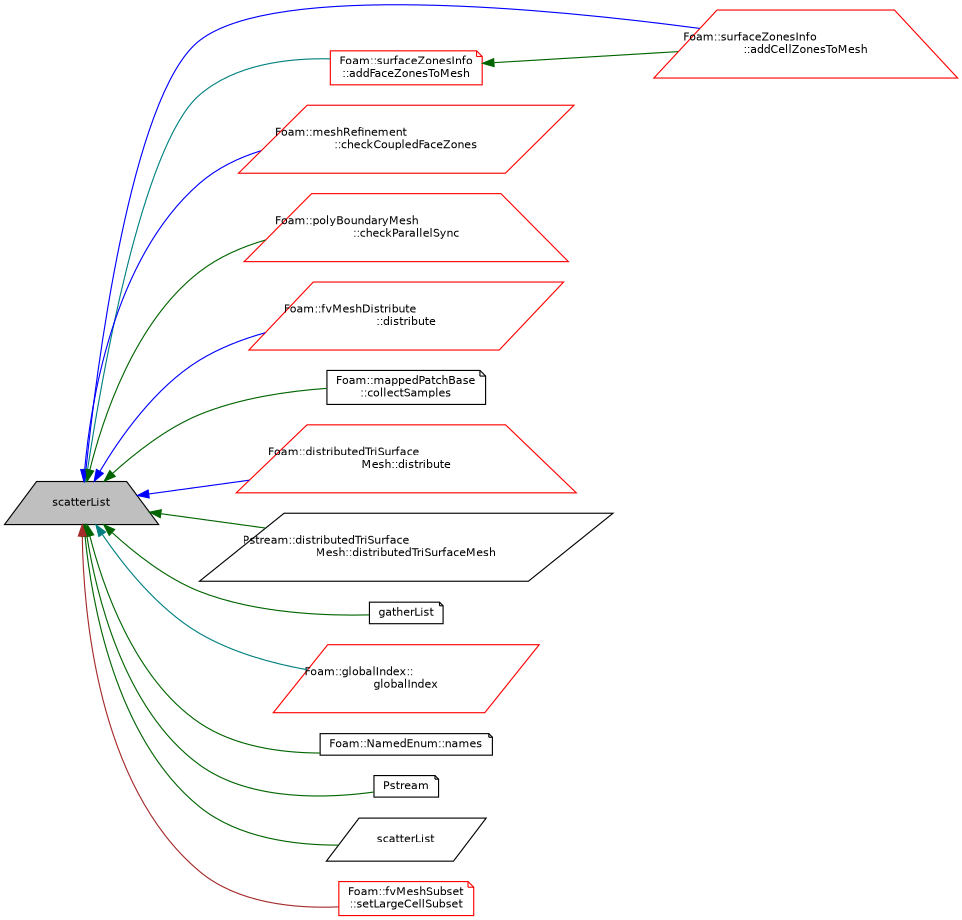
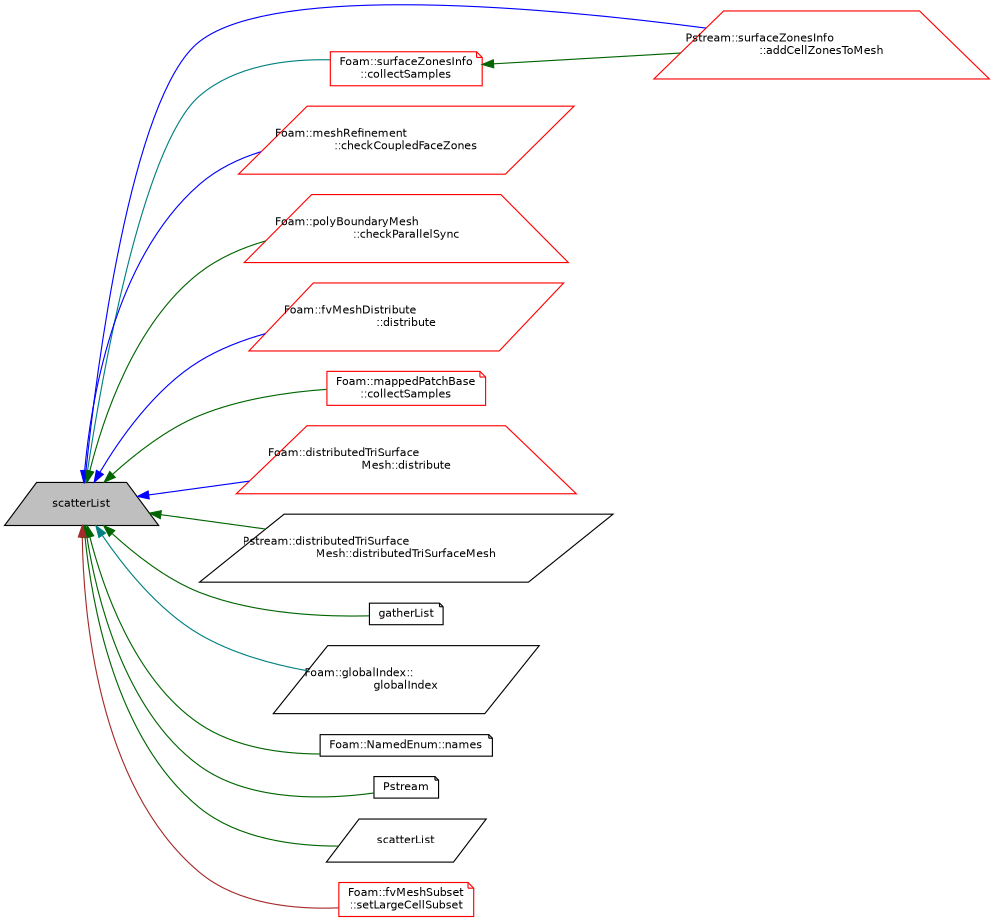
(806, 44) -> (822, 45)
(406, 68) -> (406, 69)
(406, 387) -> (406, 388)
(406, 679) -> (406, 680)
